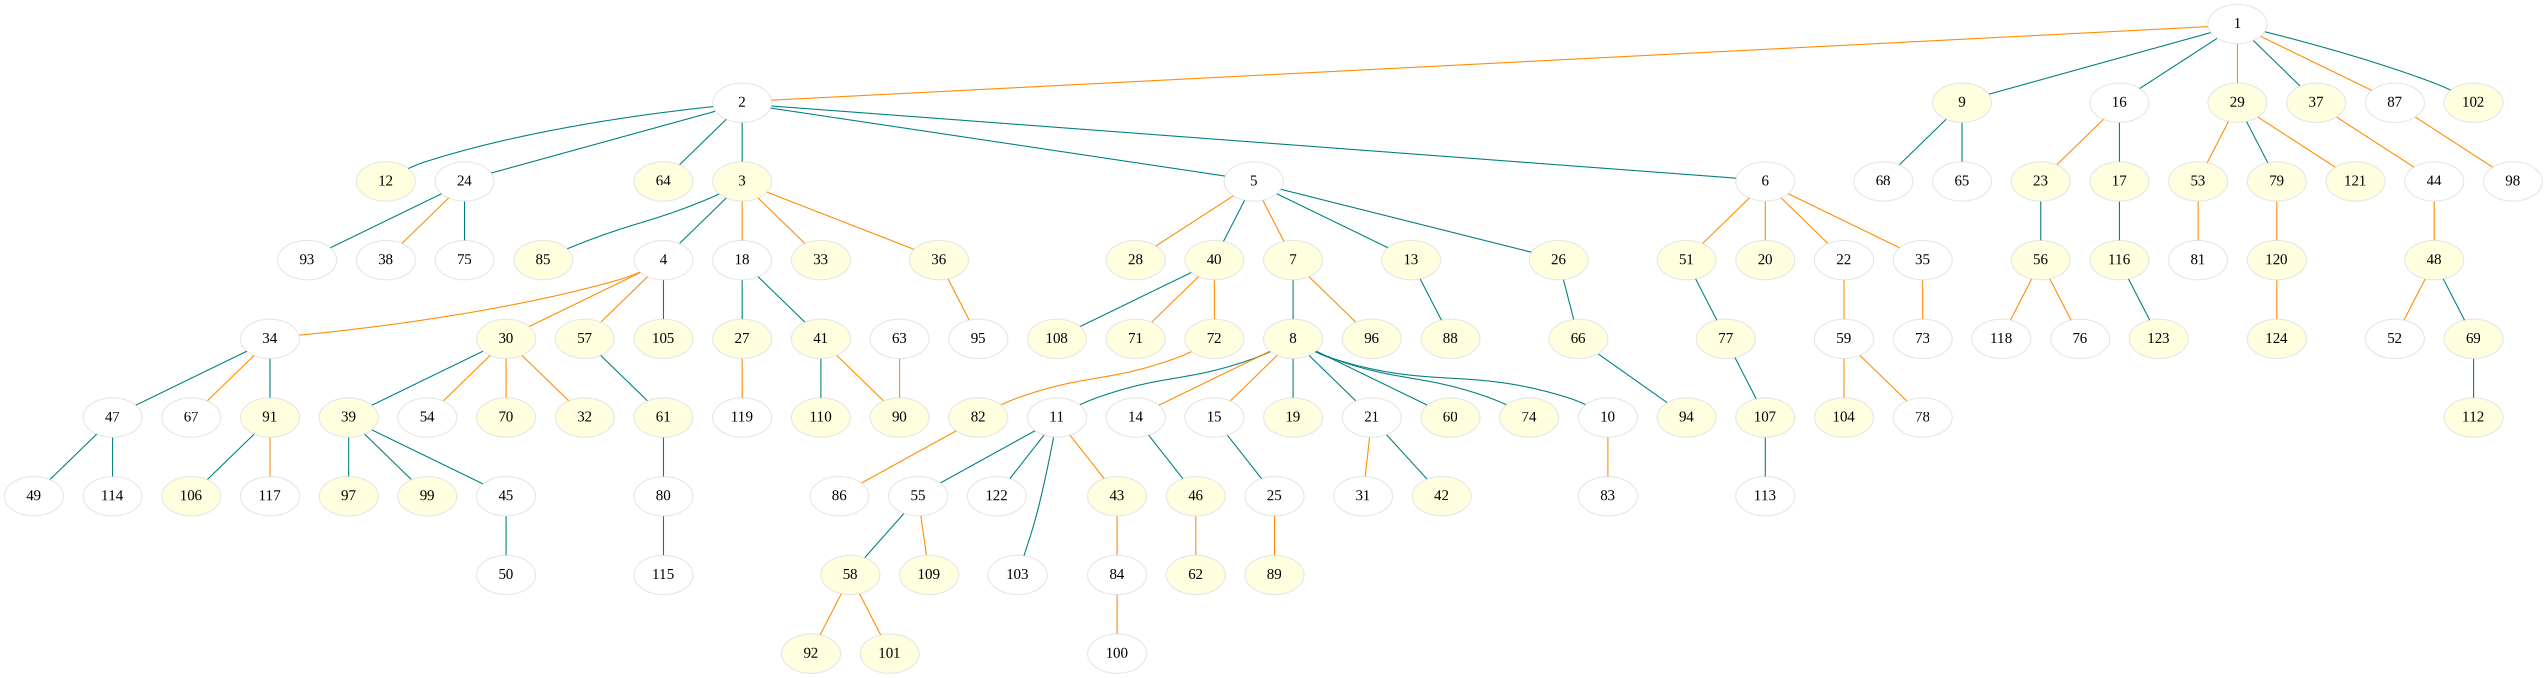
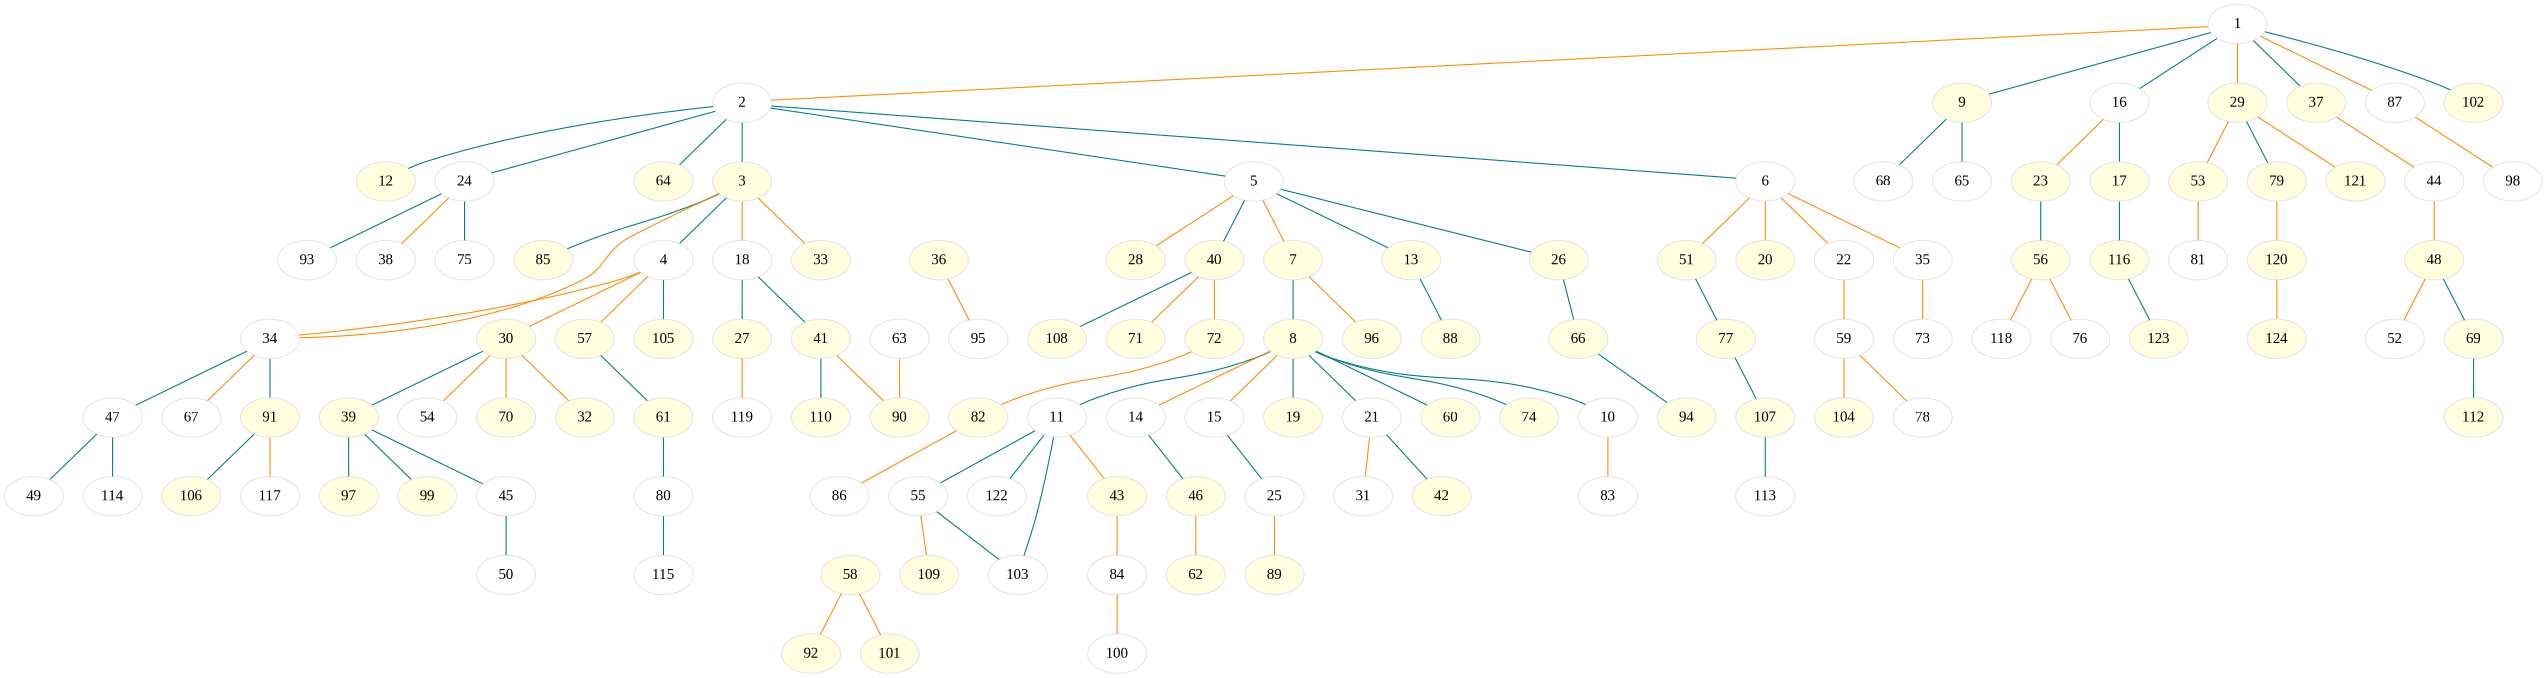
(841, 221) -> (576, 283)
(884, 536) -> (968, 536)
